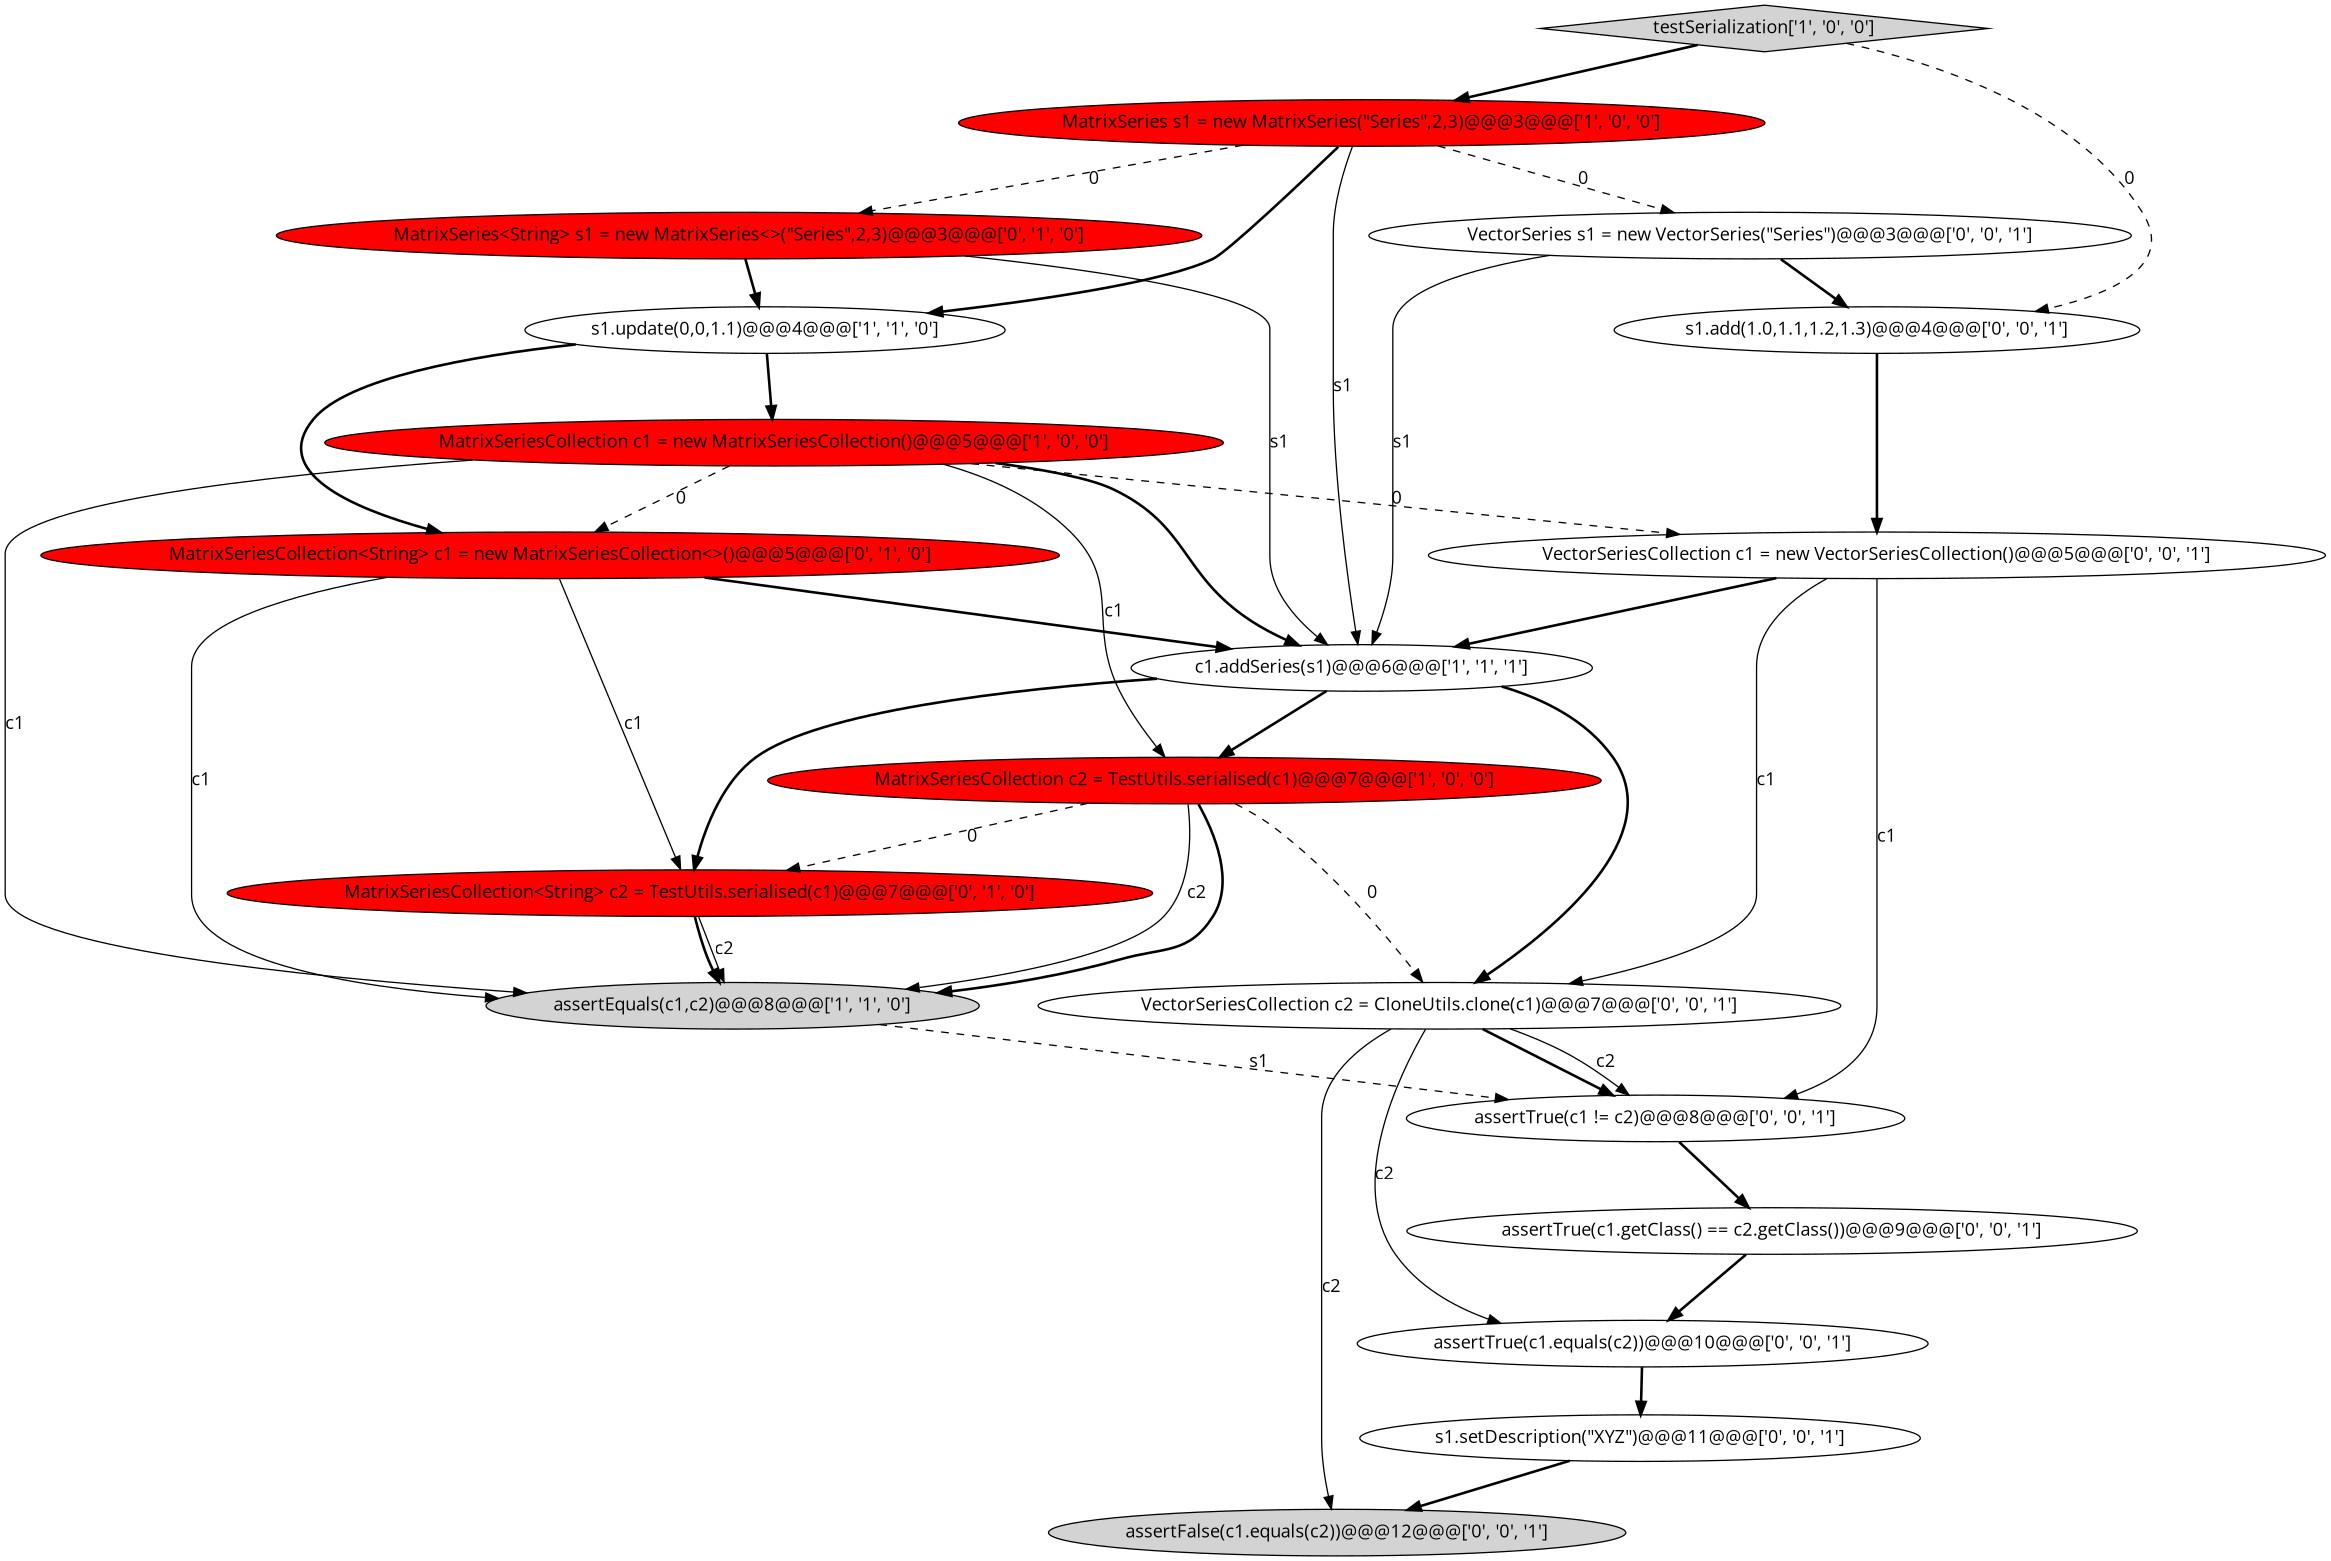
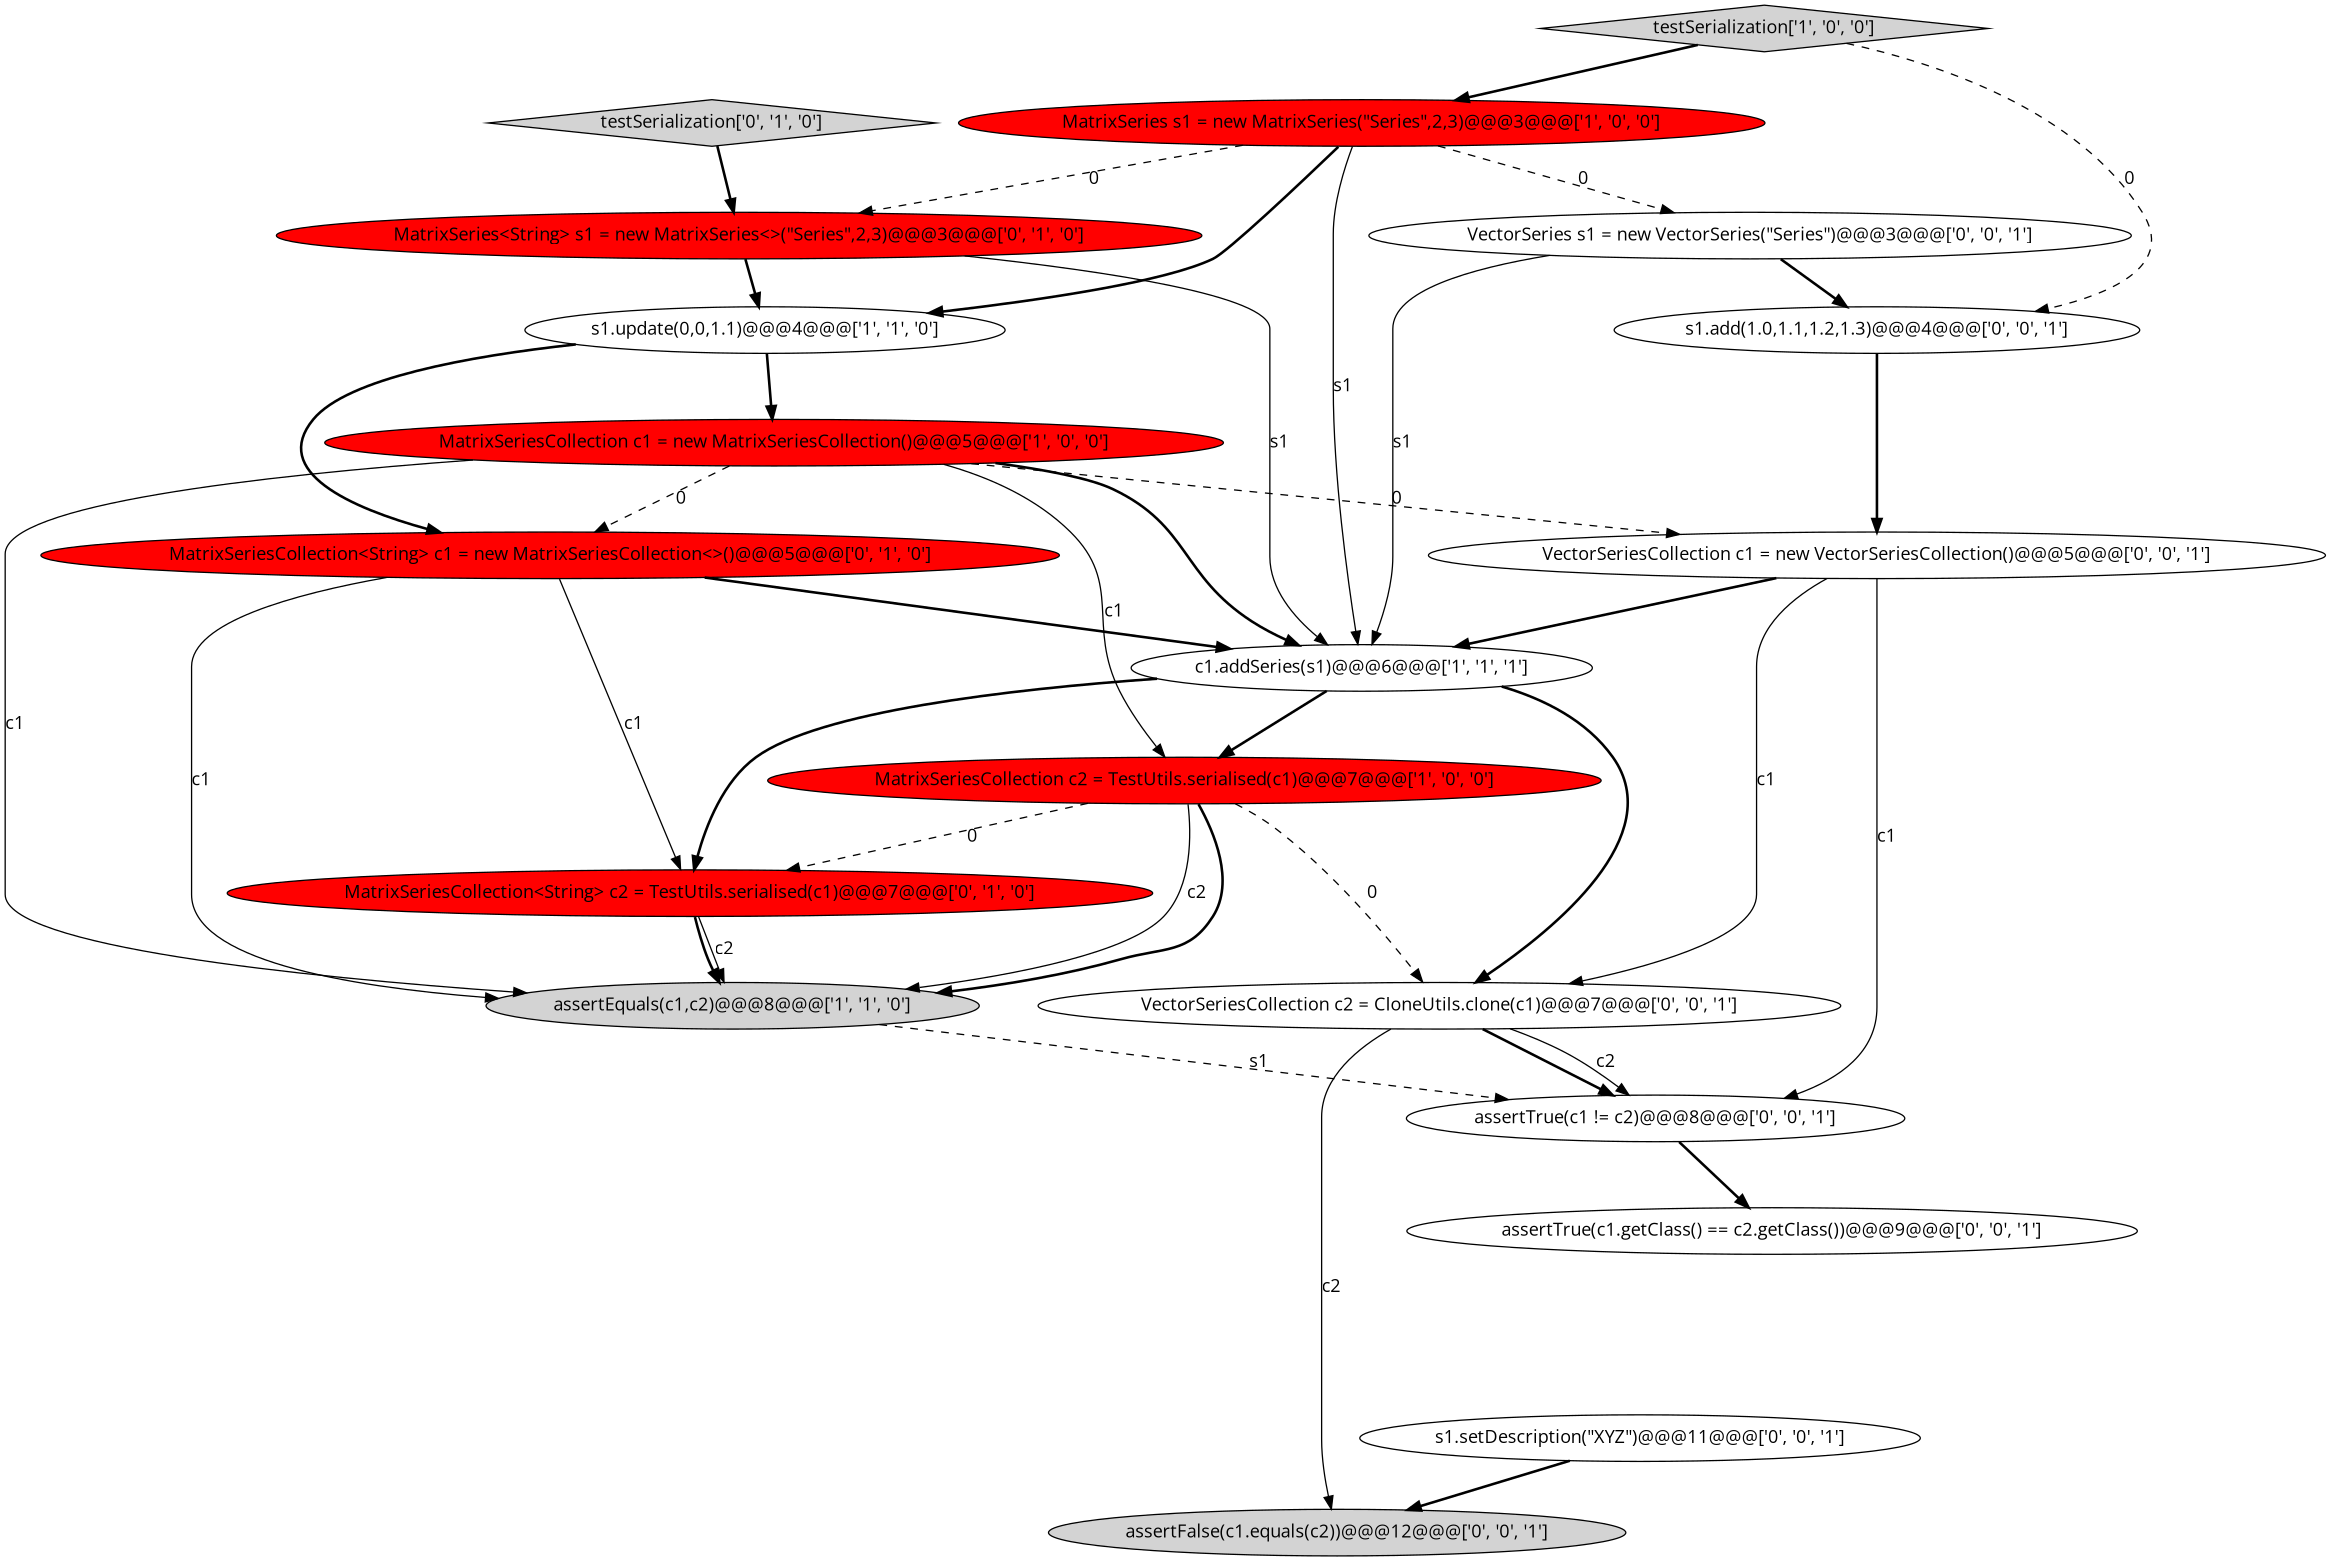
none -> (712, 123)
(1643, 1344) -> none
